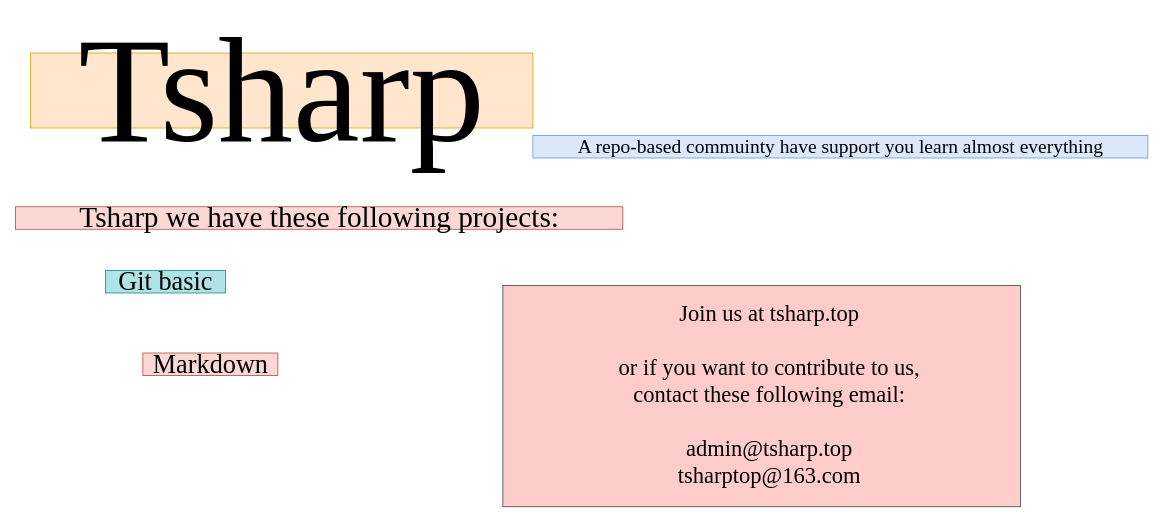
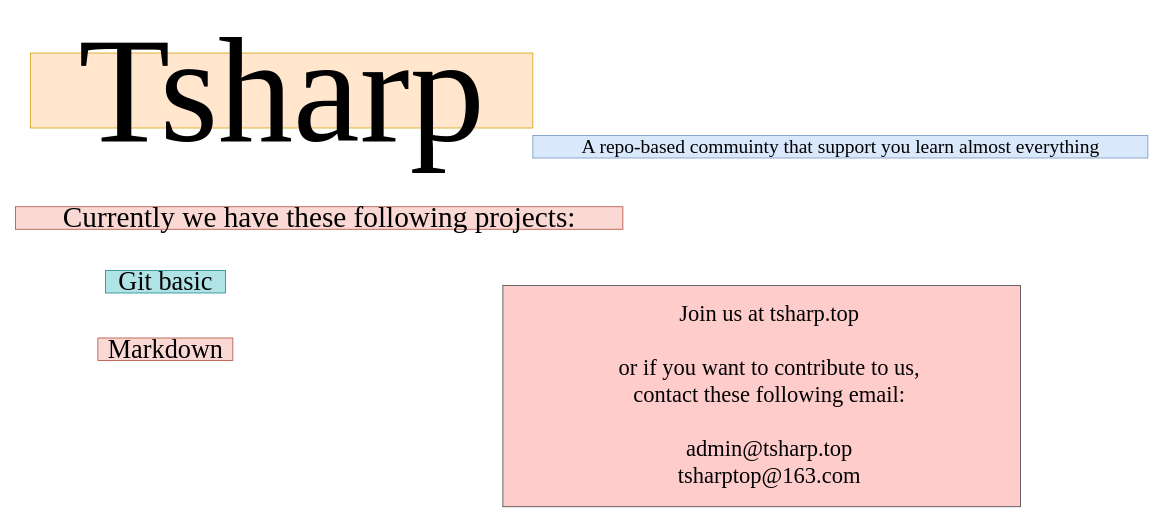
(841, 147) -> (841, 147)
(320, 218) -> (320, 218)
(210, 364) -> (165, 349)
